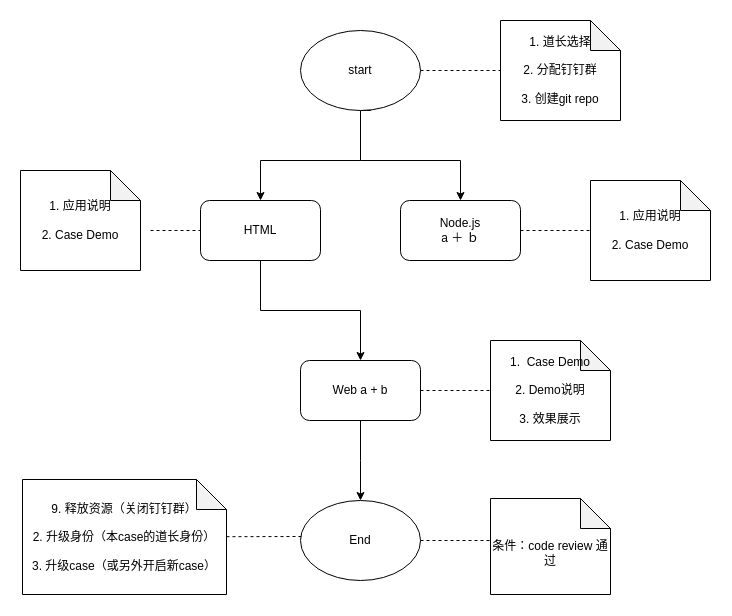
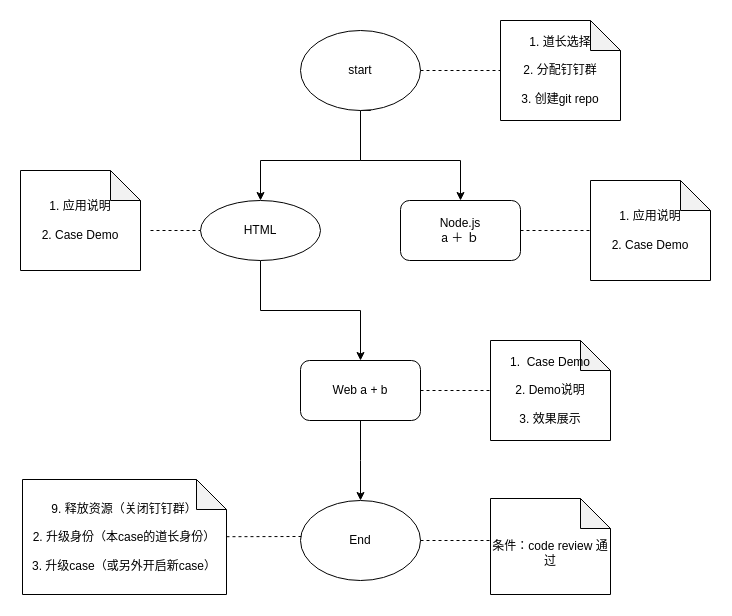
(261, 231) -> (261, 231)
